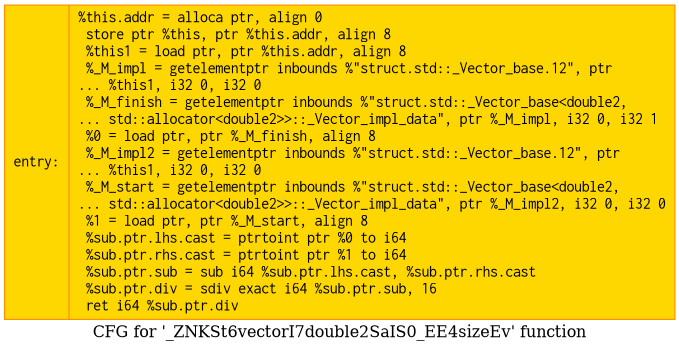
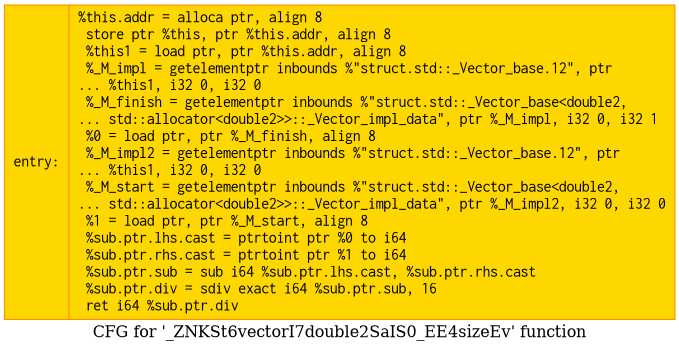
(201, 18) -> (201, 18)
